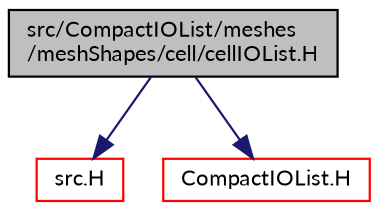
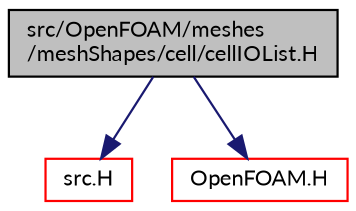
(173, 43) -> (173, 43)
(266, 180) -> (260, 180)
